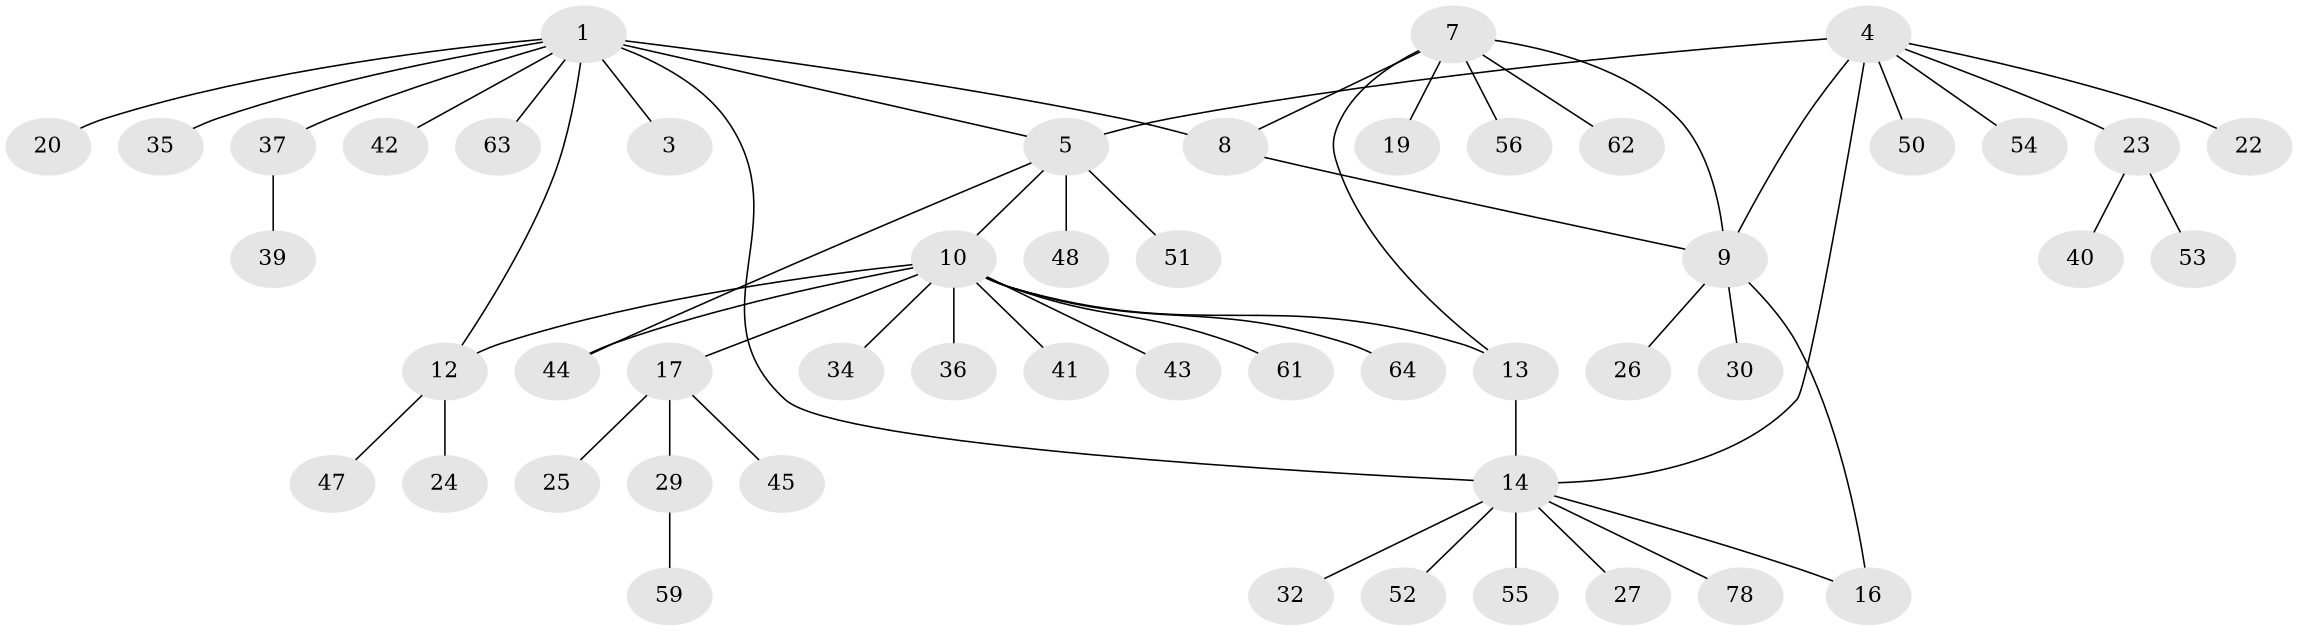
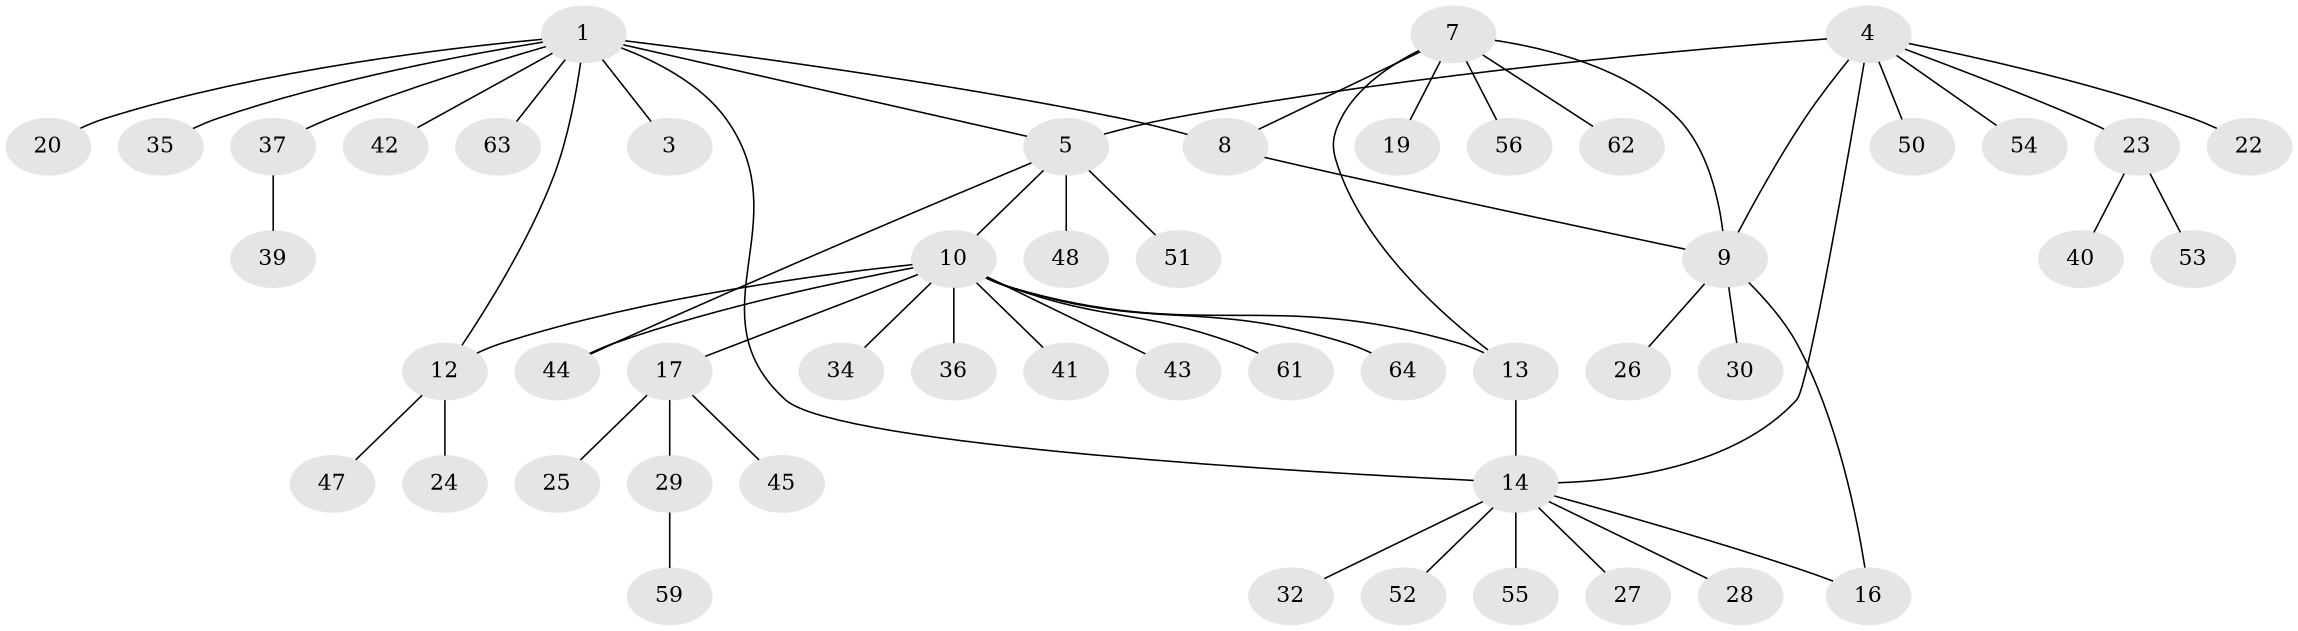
(1741, 596) -> (1741, 596)
